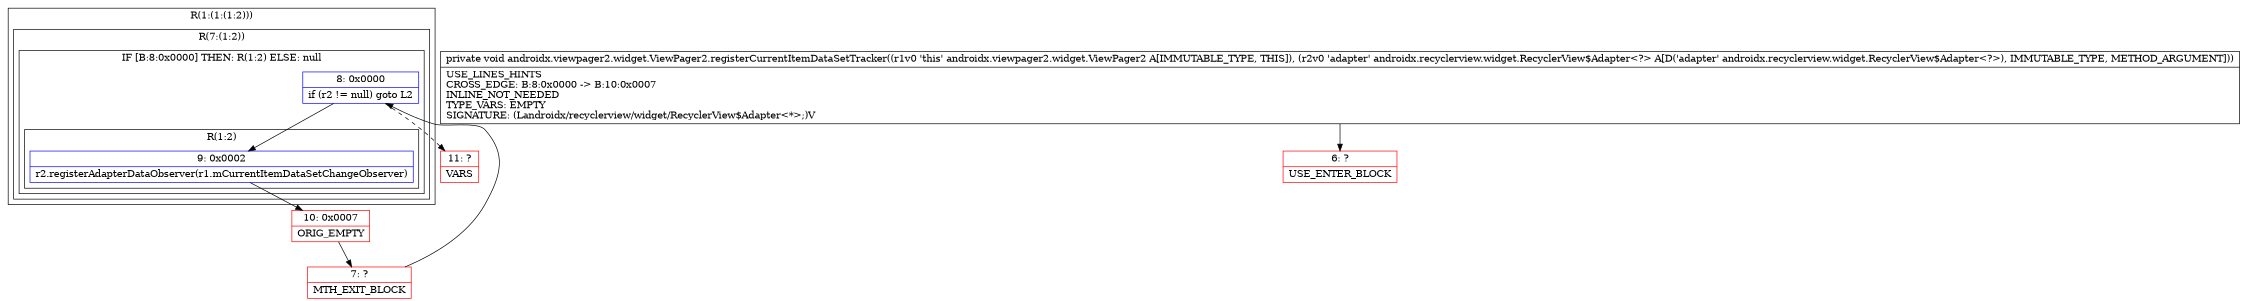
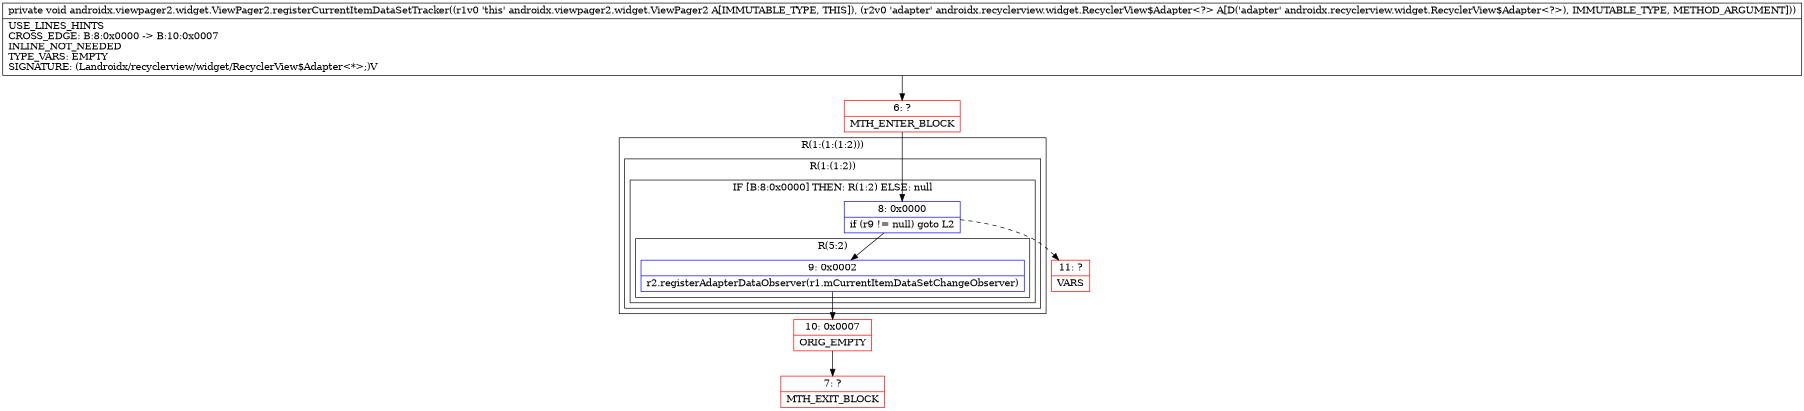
(222, 37) -> (833, 167)
(361, 95) -> (902, 225)
(222, 137) -> (833, 247)
(499, 169) -> (902, 163)
(1340, 174) -> (902, 124)
